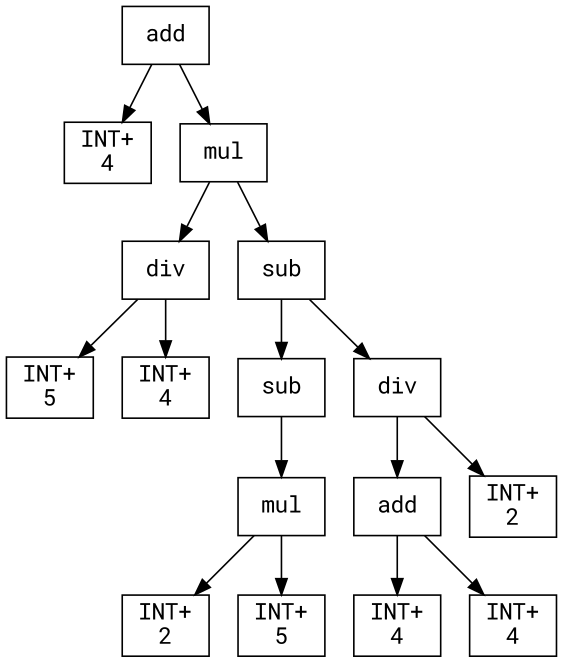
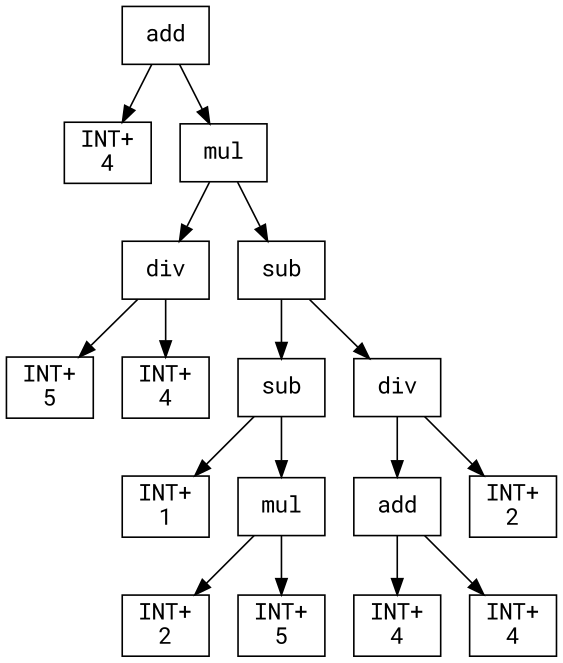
none -> (166, 507)
